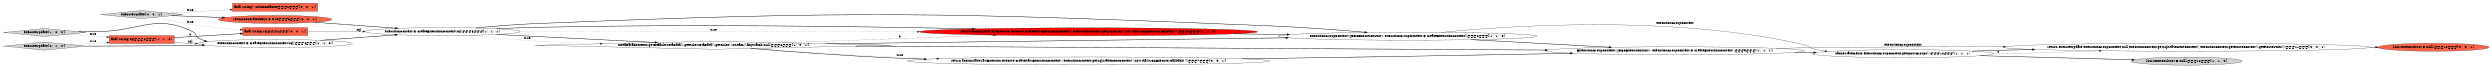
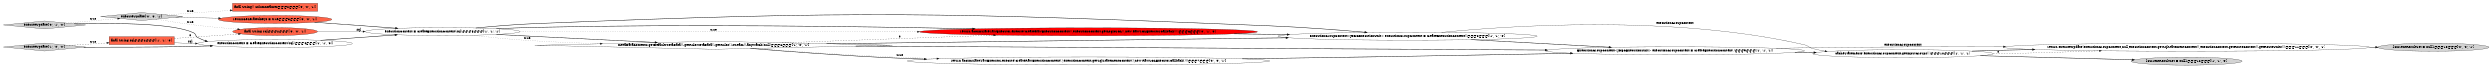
(199, 11) -> (198, 13)
(197, 17) -> (197, 18)
(275, 32) -> (275, 32)
(87, 36) -> (88, 44)
(207, 36) -> (206, 36)
(89, 44) -> (92, 21)
(2433, 47) -> (2433, 47)
